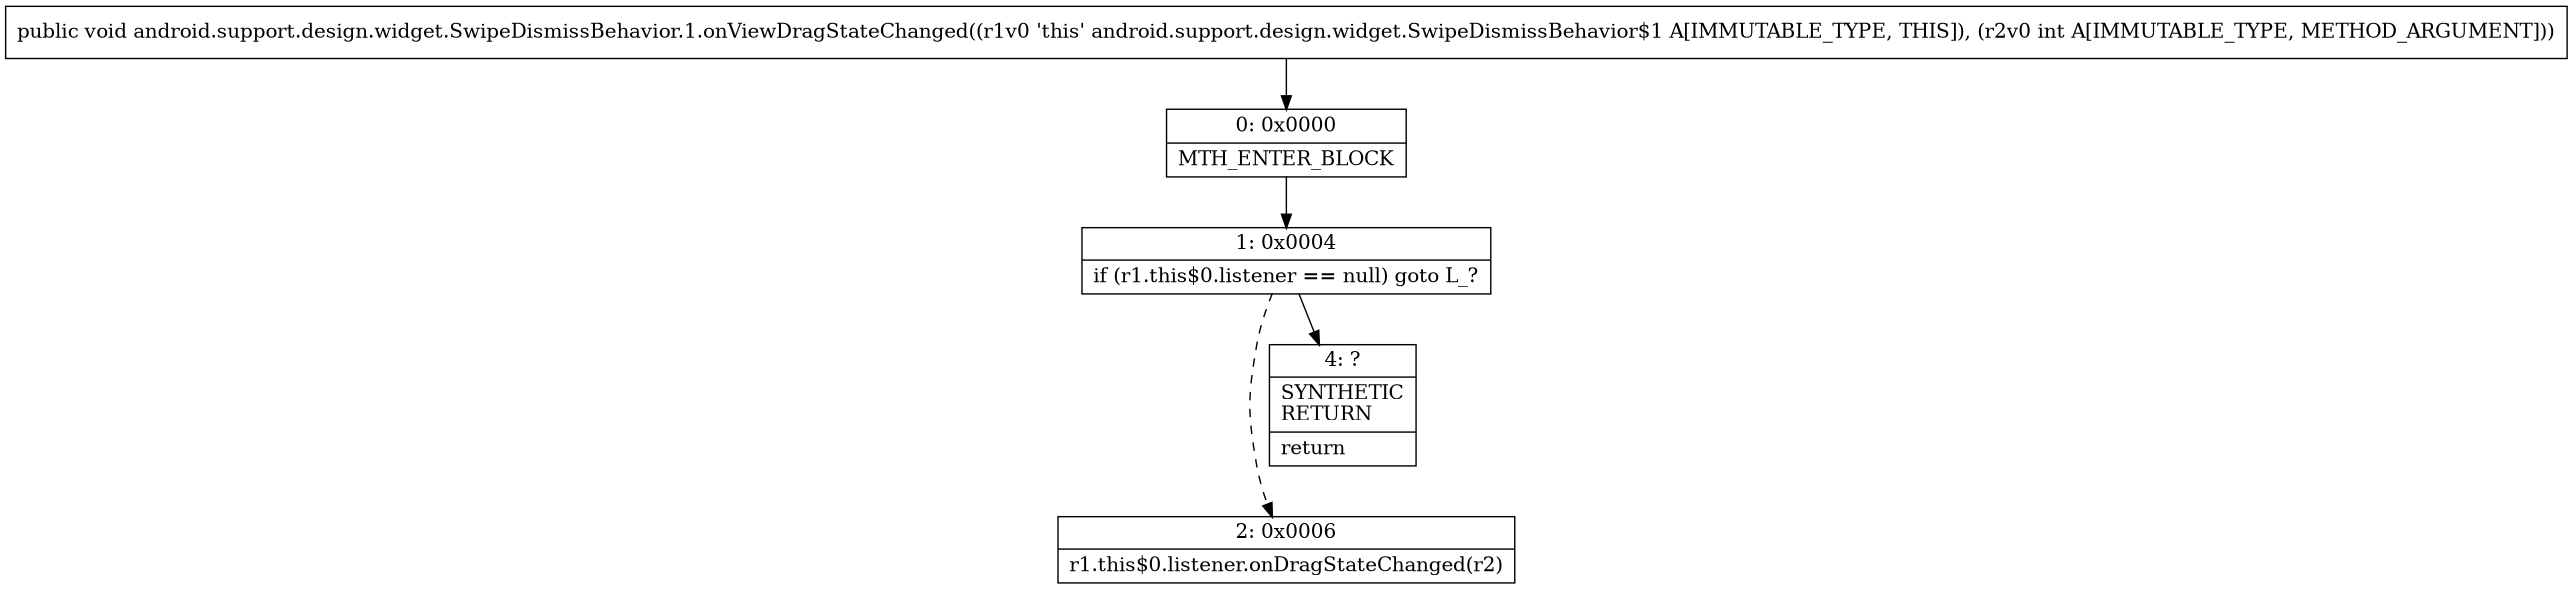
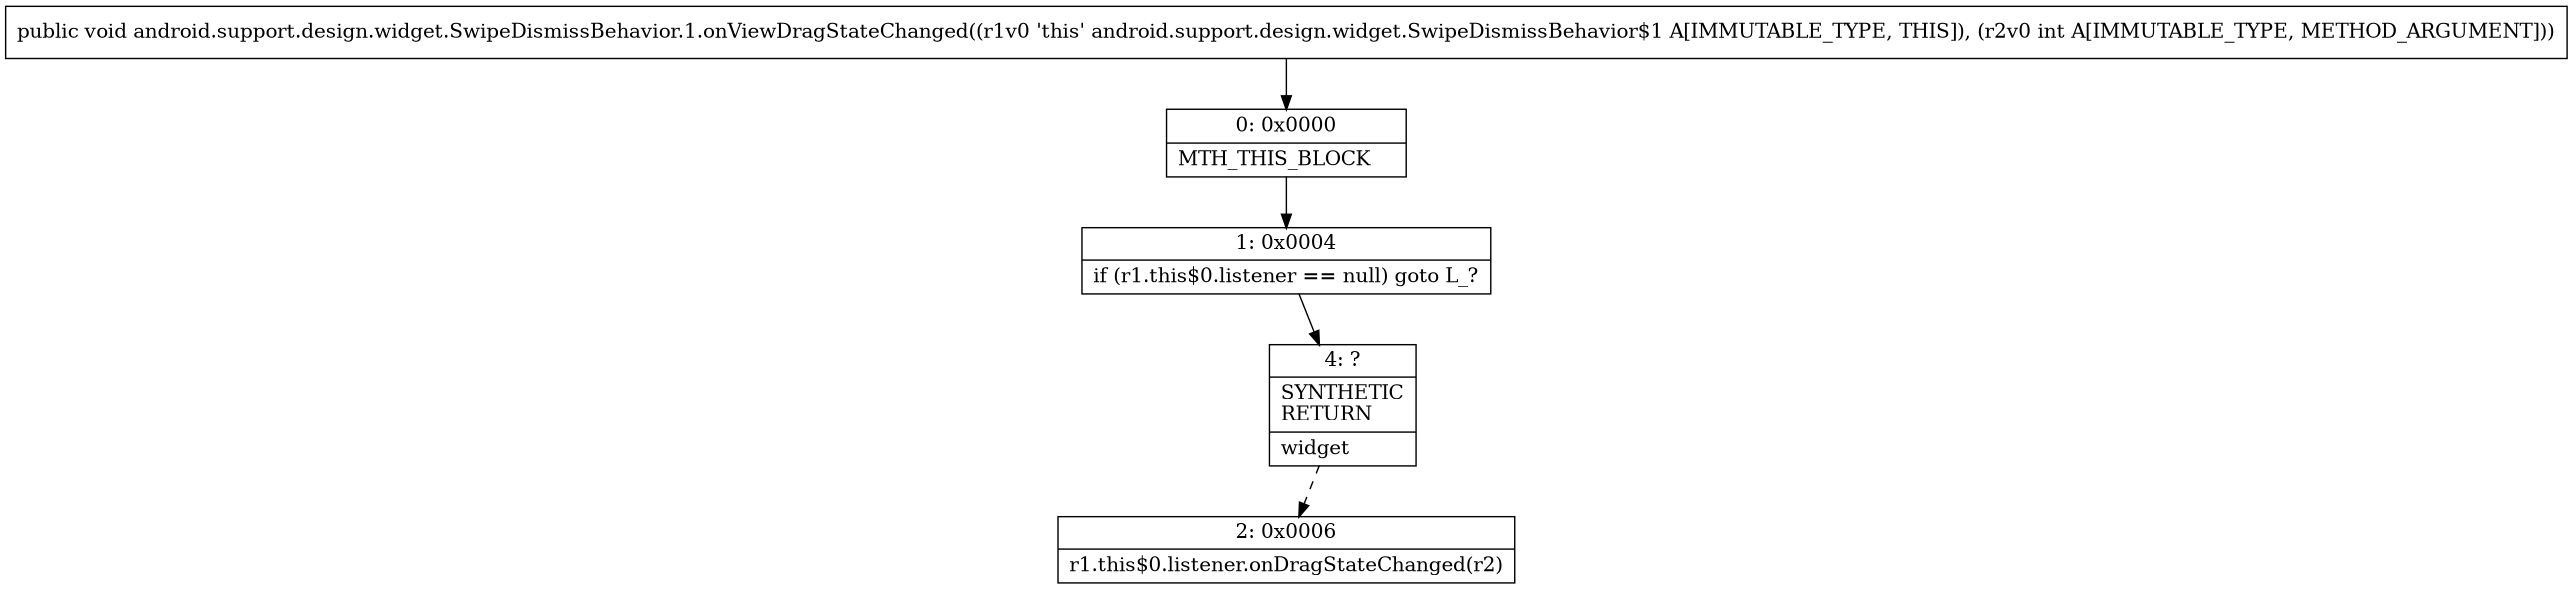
(1286, 159) -> (1274, 159)
(1250, 398) -> (1312, 485)
(1313, 448) -> (1315, 448)
